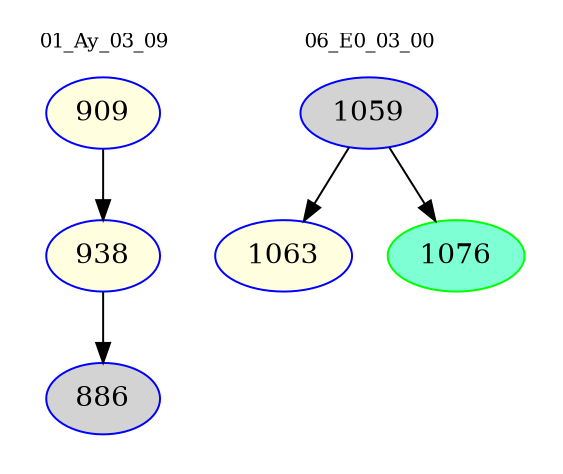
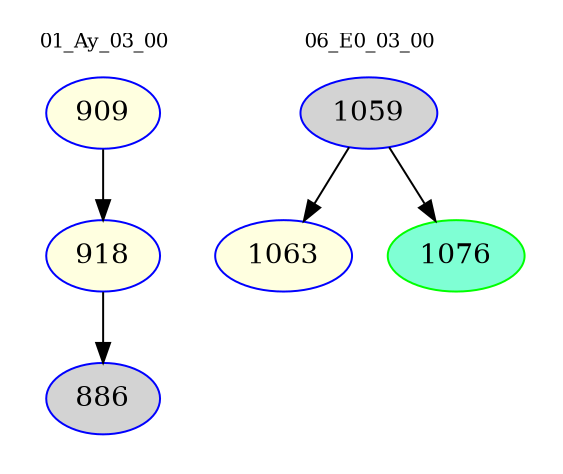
(104, 43) -> (104, 43)
(103, 256) -> (103, 256)
